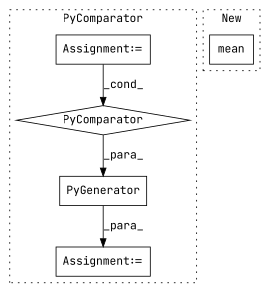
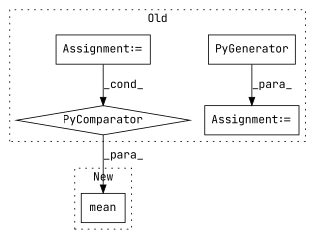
(103, 19) -> (158, 19)
(103, 152) -> (103, 160)
